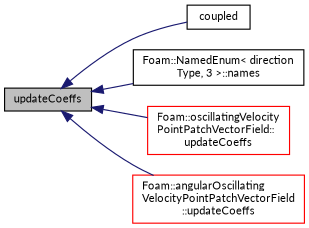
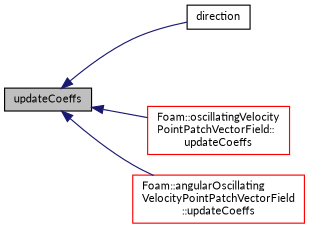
(219, 17) -> (219, 17)
(219, 68) -> none
